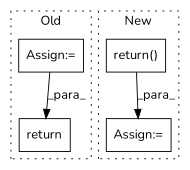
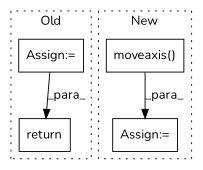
(136, 56) -> (145, 56)
